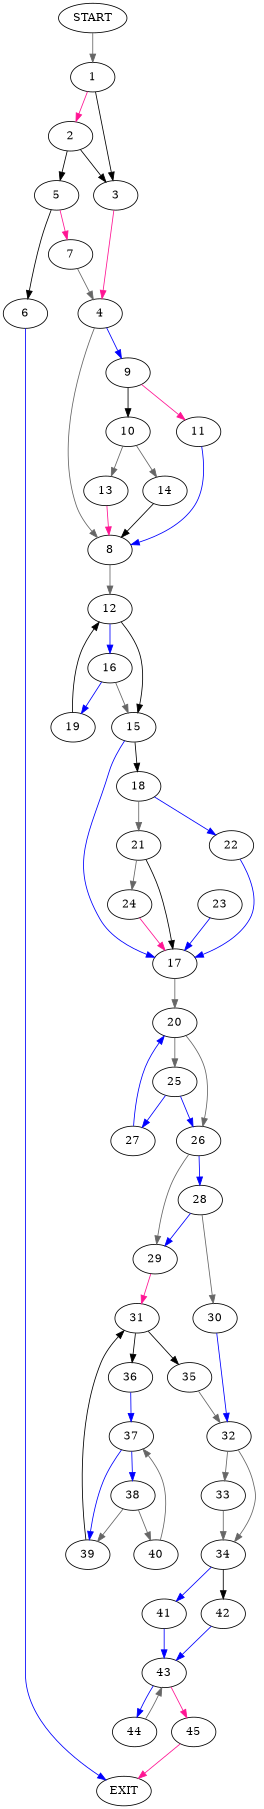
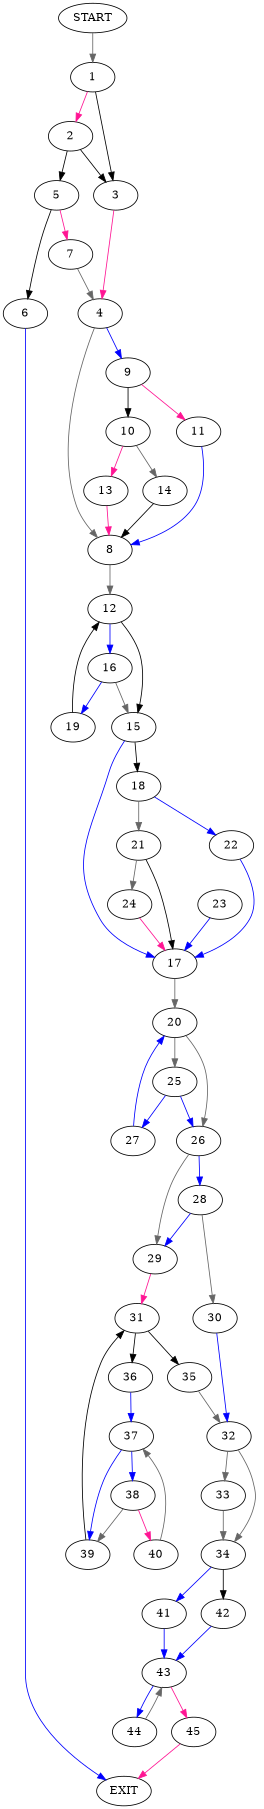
(119, 457) -> (119, 457)
(143, 1521) -> (143, 1521)
